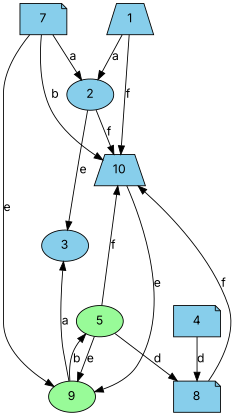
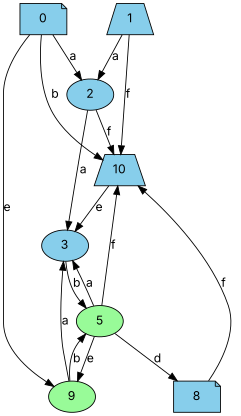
(43, 19) -> (43, 19)
(83, 170) -> (83, 170)
none -> (70, 283)
none -> (85, 287)
(154, 296) -> (95, 205)
(197, 321) -> none
